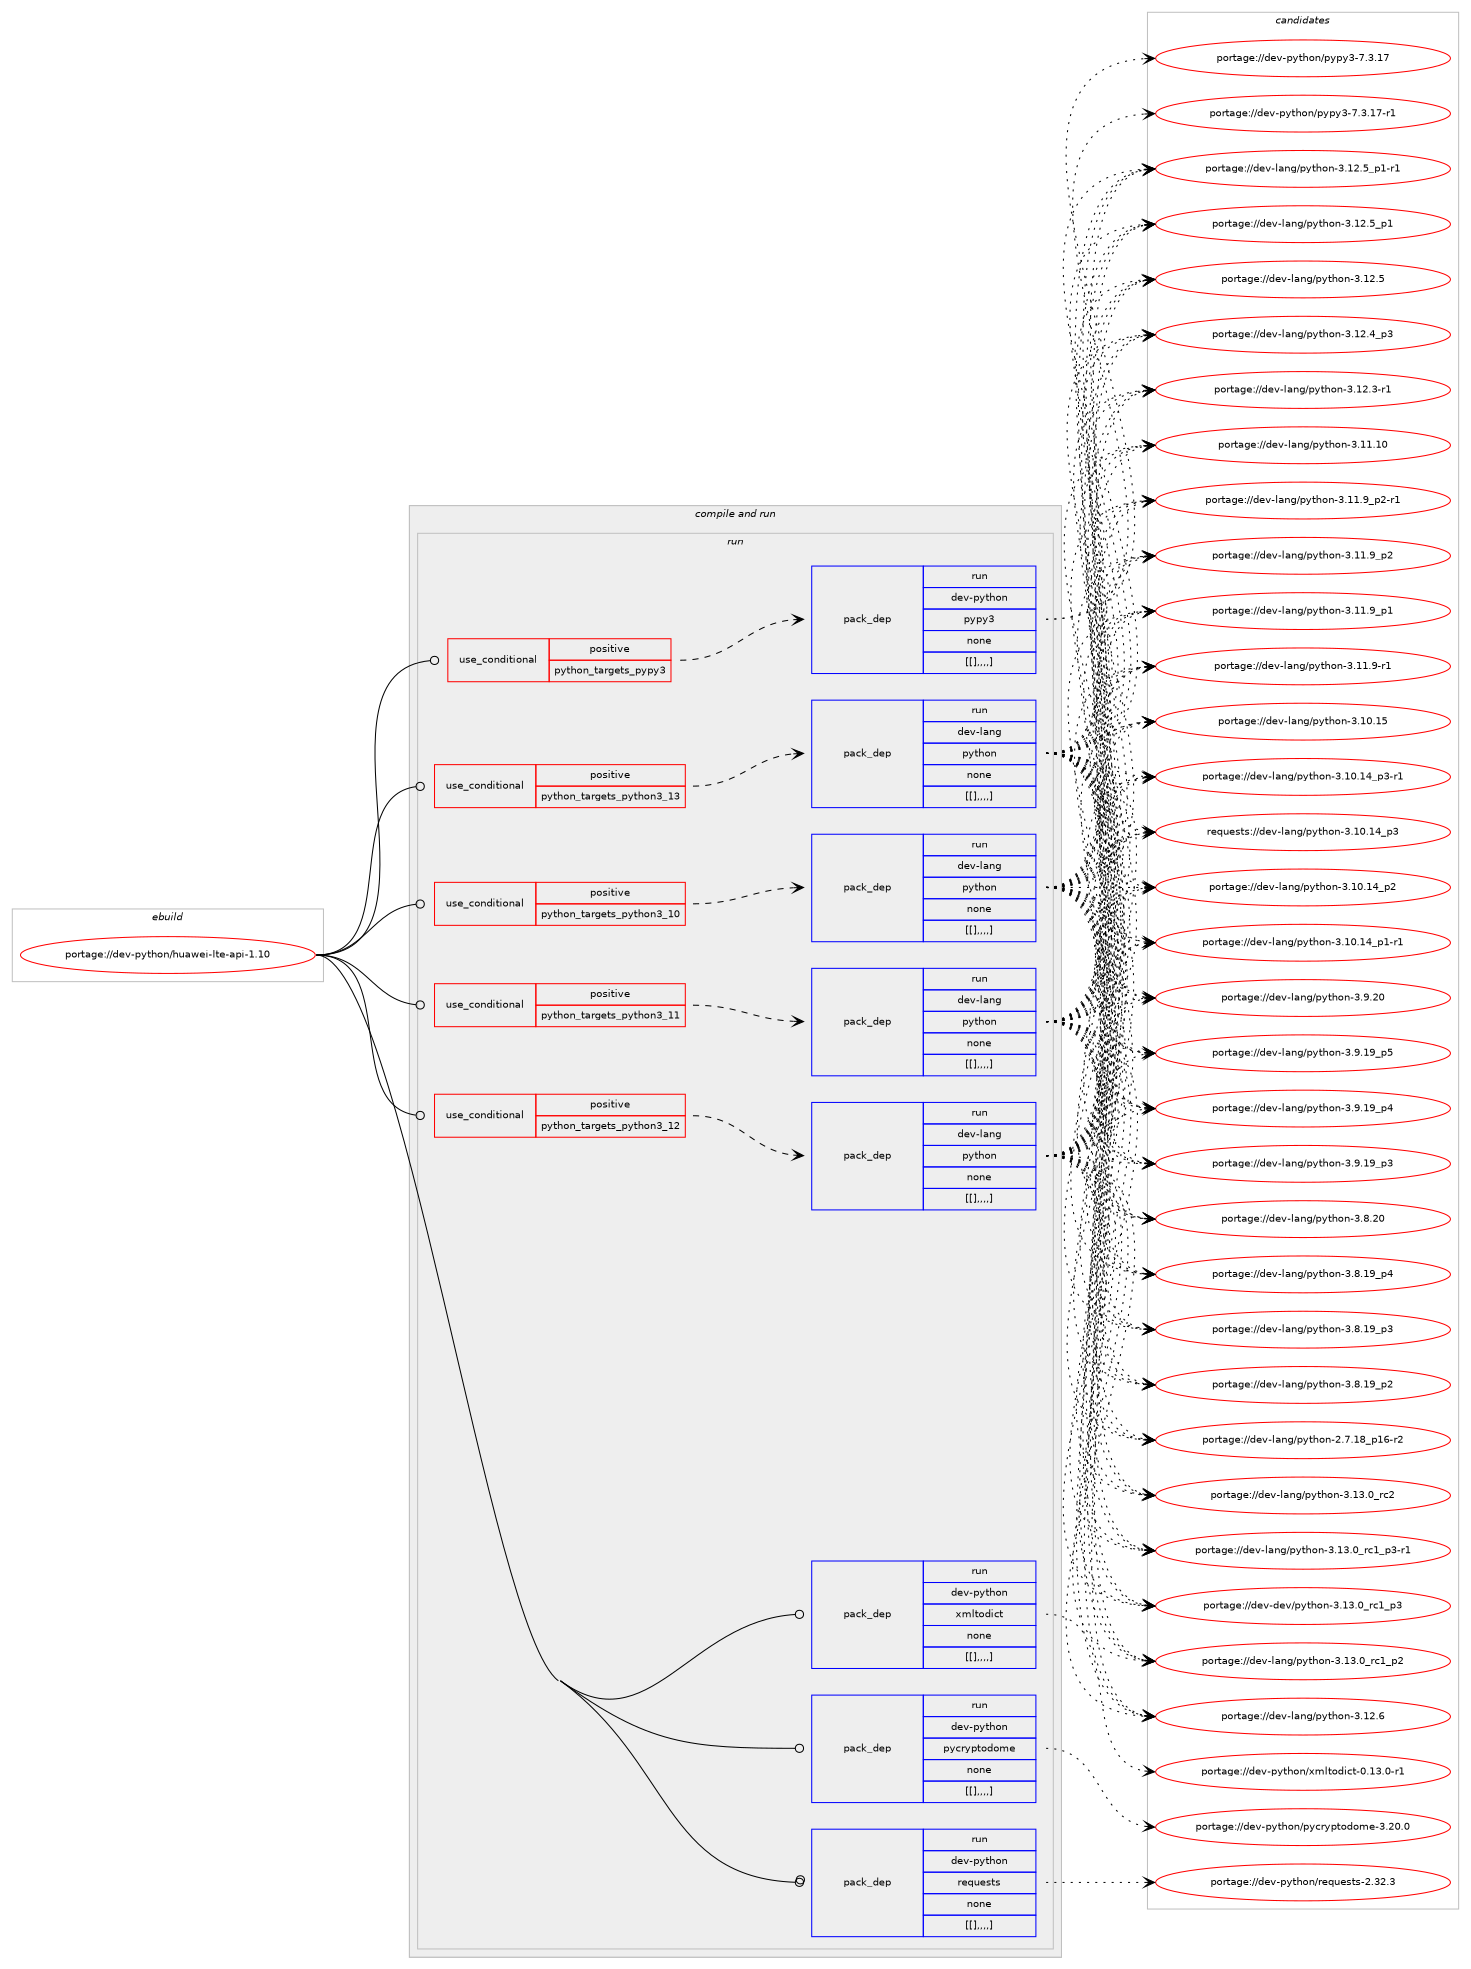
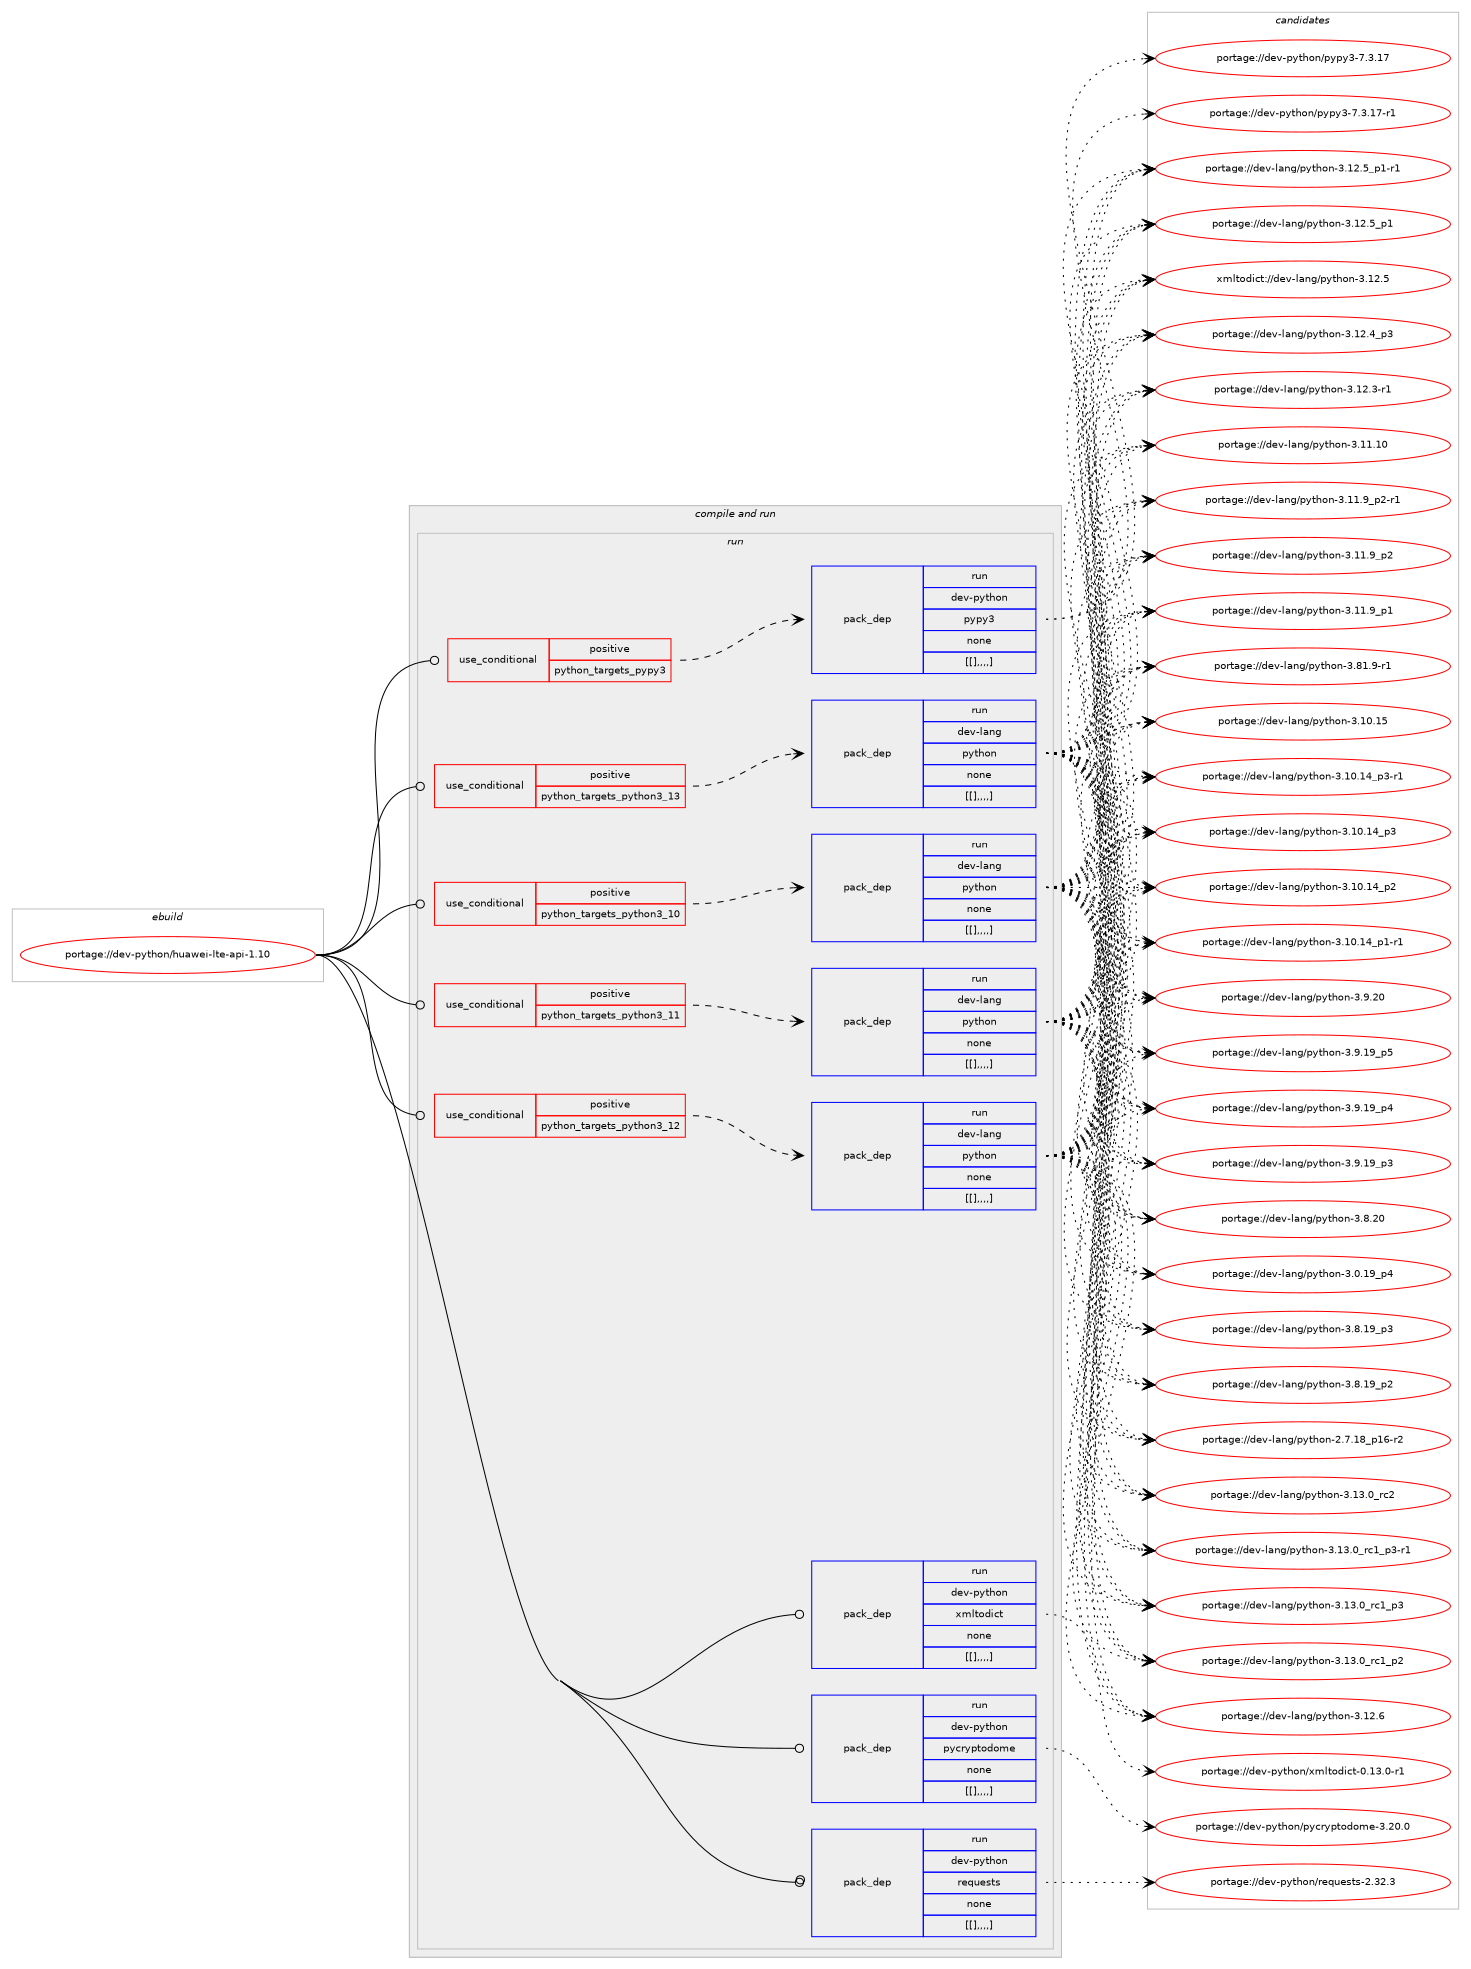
(1303, 279) -> (1303, 279)
(1303, 666) -> (1303, 666)
(1303, 832) -> (1303, 832)
(1303, 1274) -> (1303, 1274)
(1303, 1606) -> (1303, 1606)
